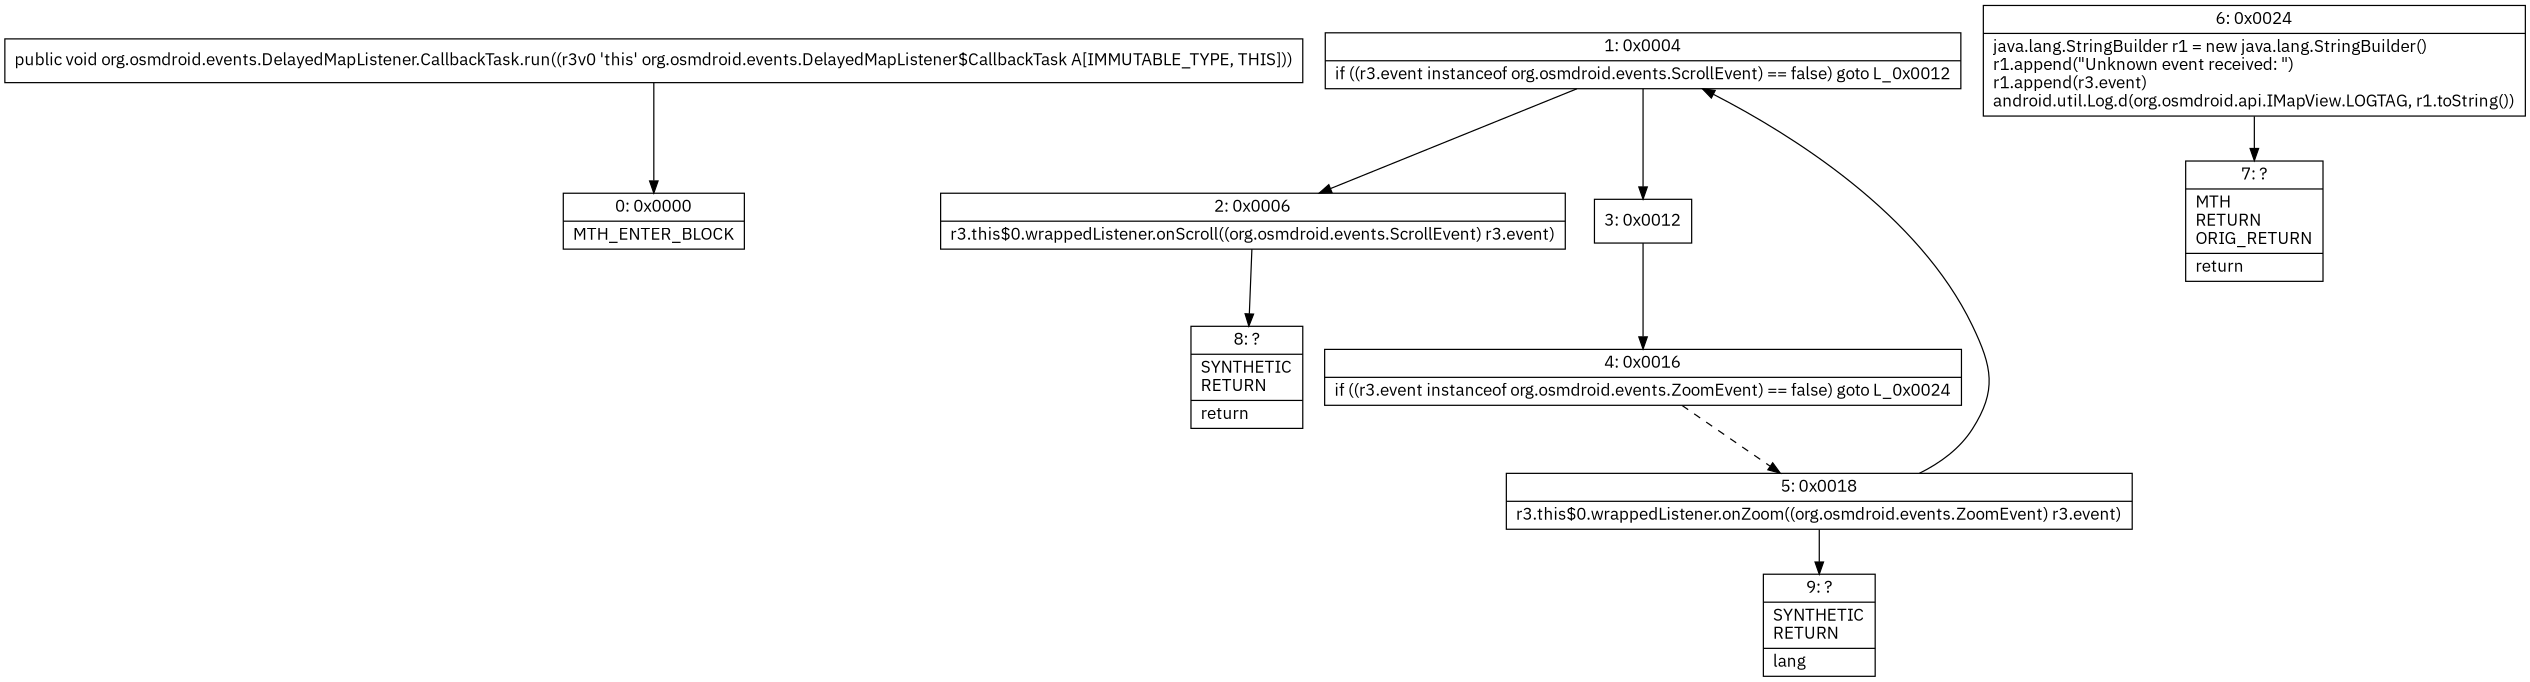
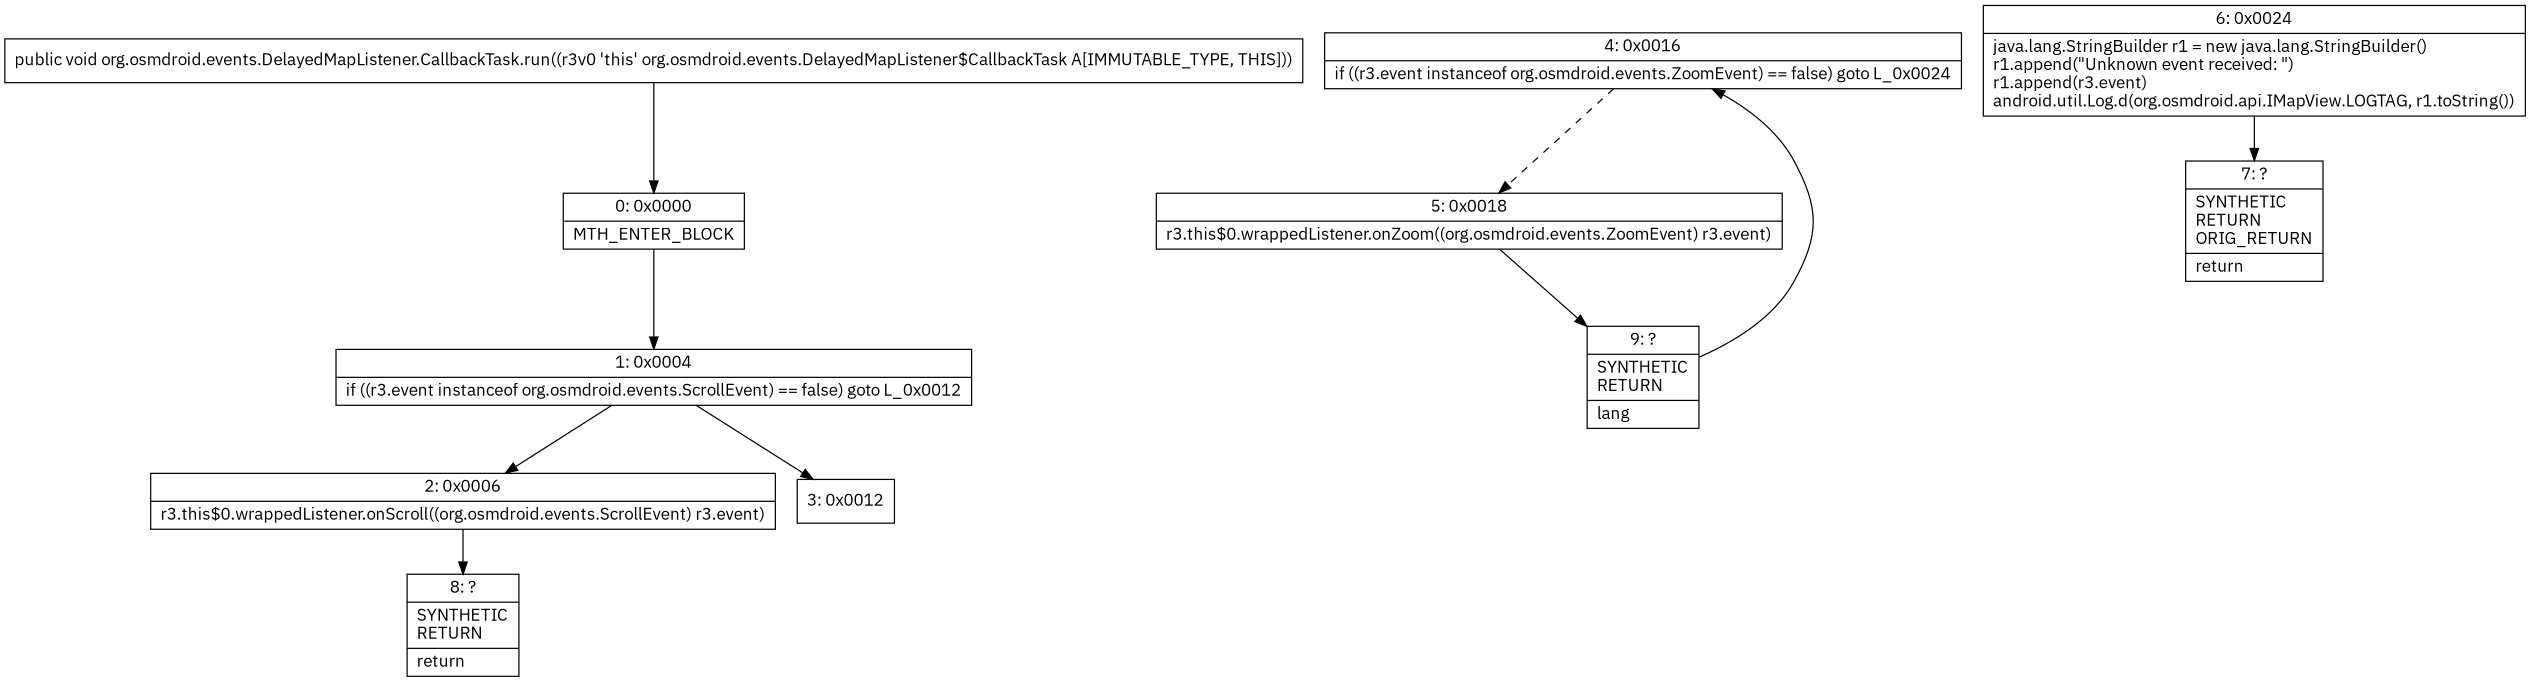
(2214, 202) -> (2242, 202)
(1925, 254) -> (654, 293)
(1643, 290) -> (1812, 234)
